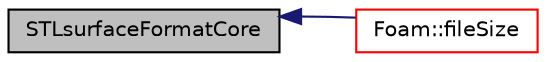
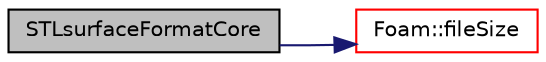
(329, 17) -> (307, 45)
